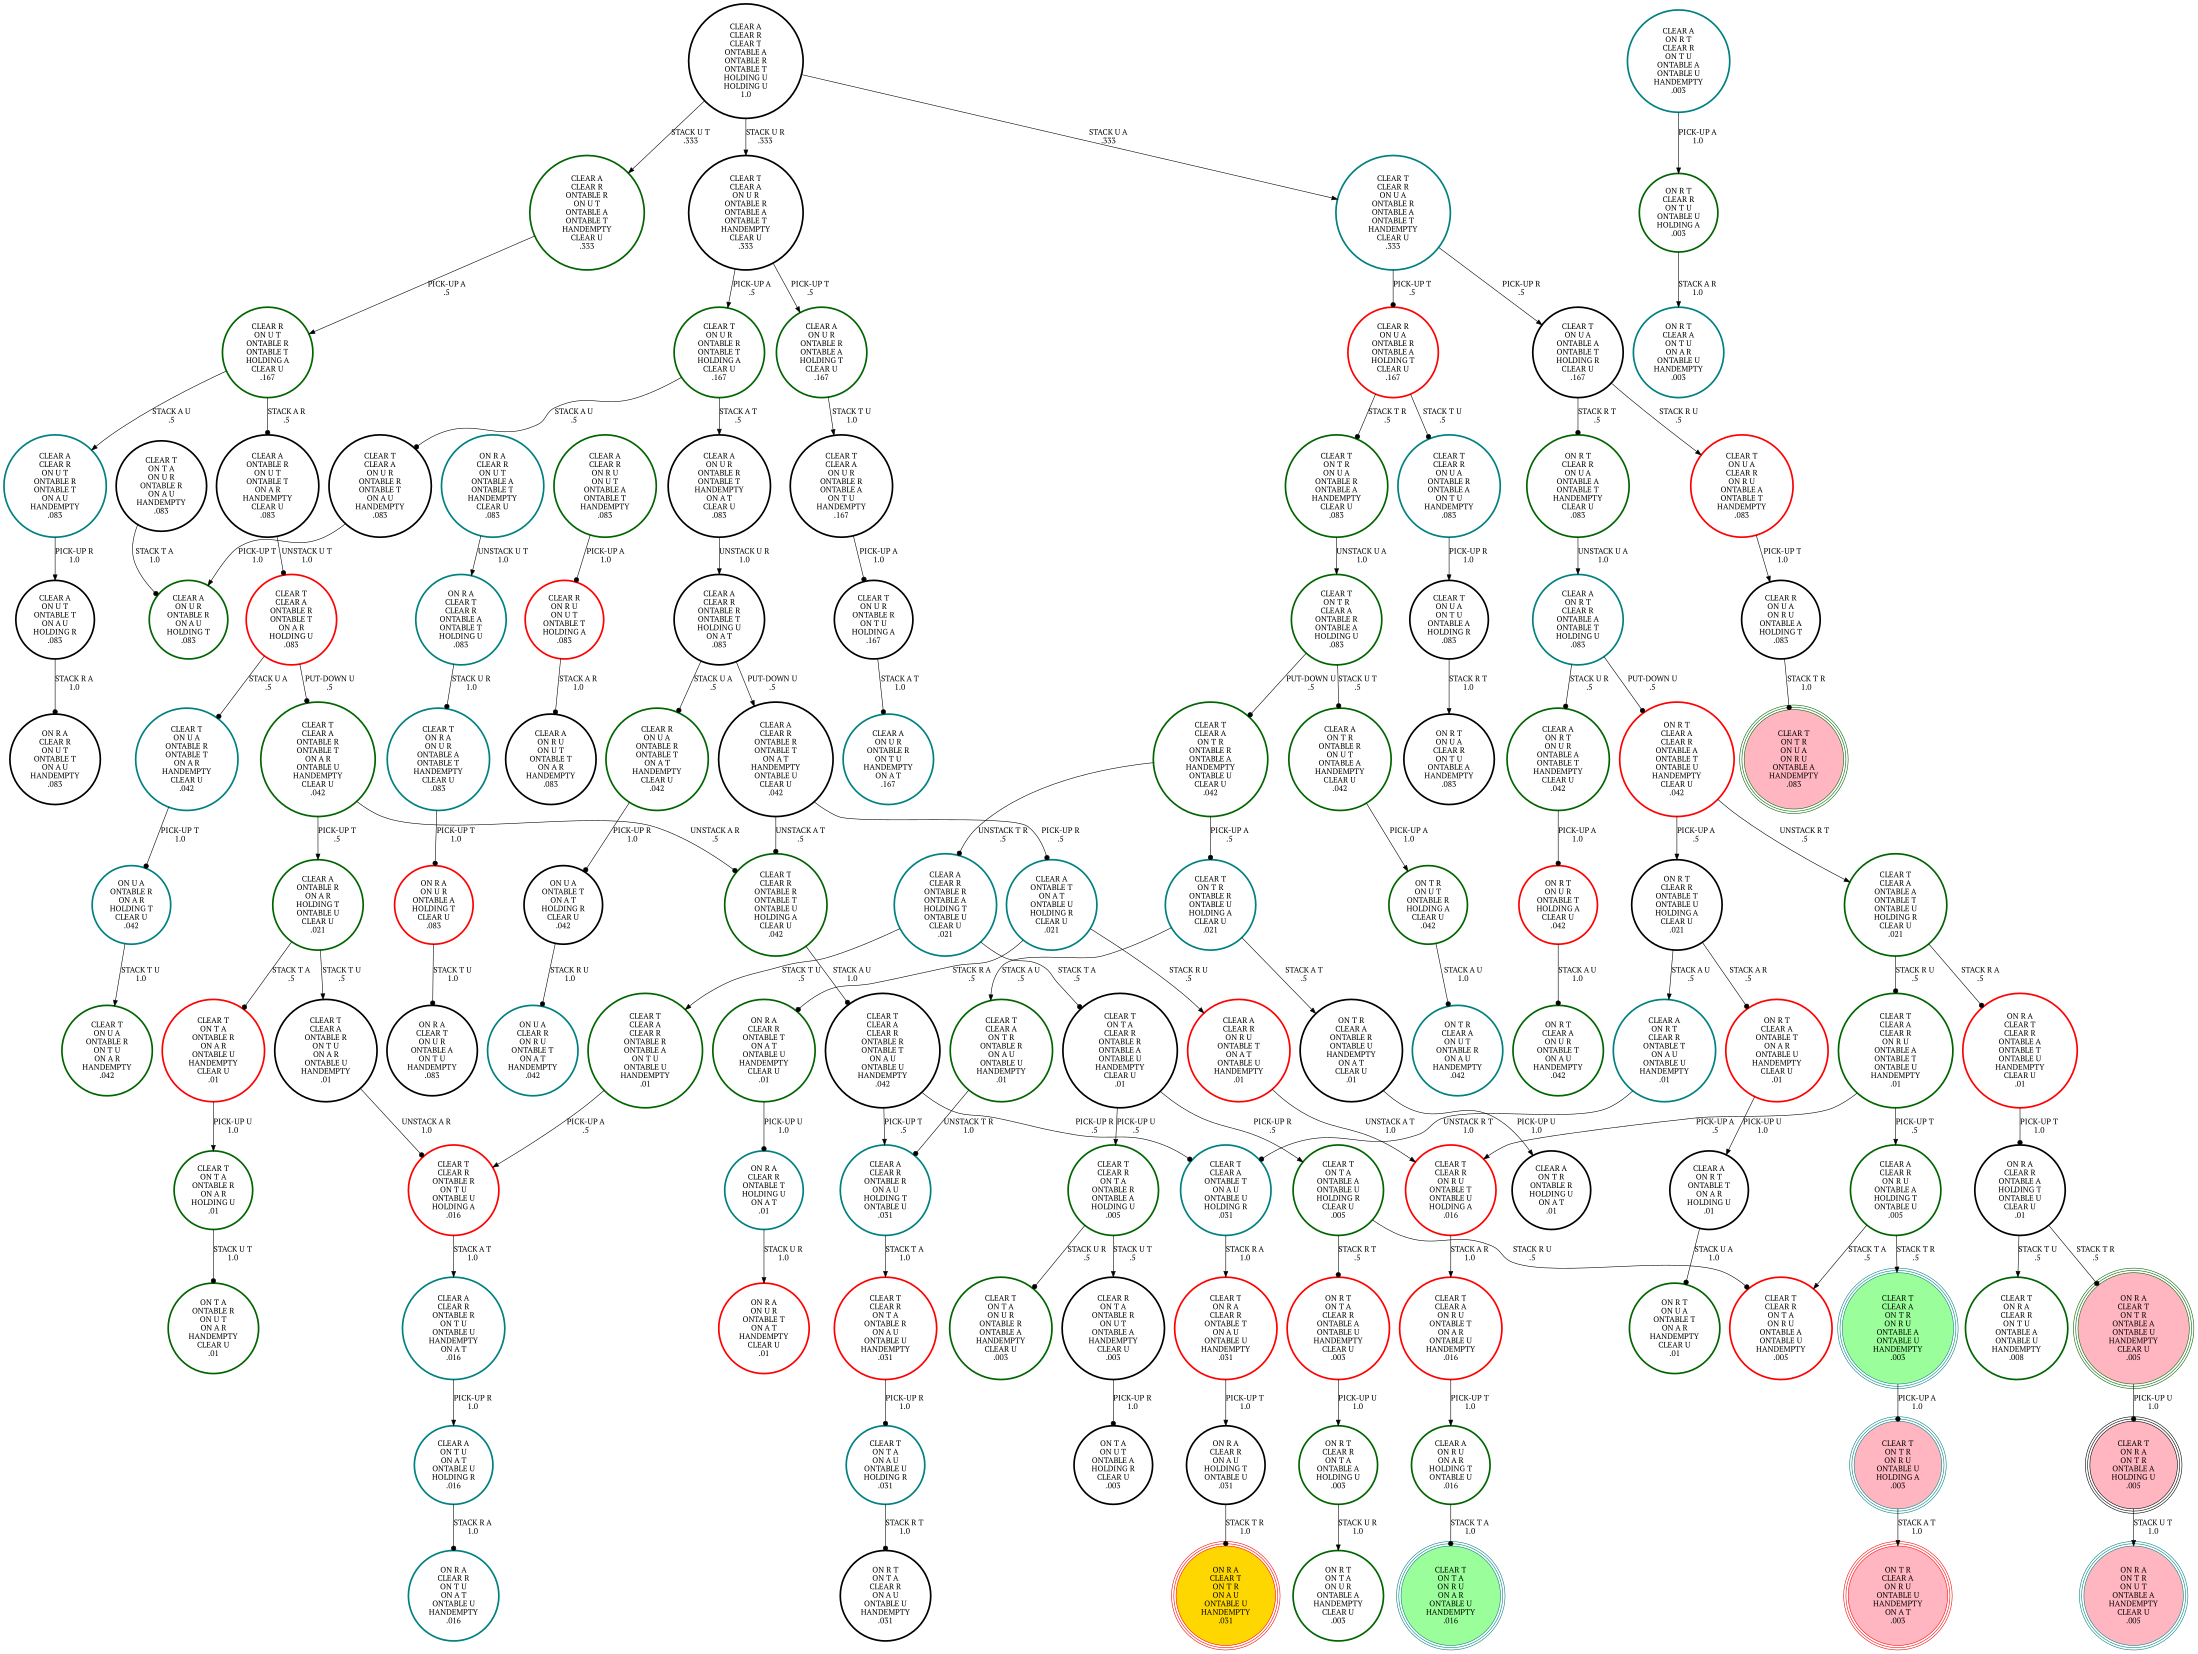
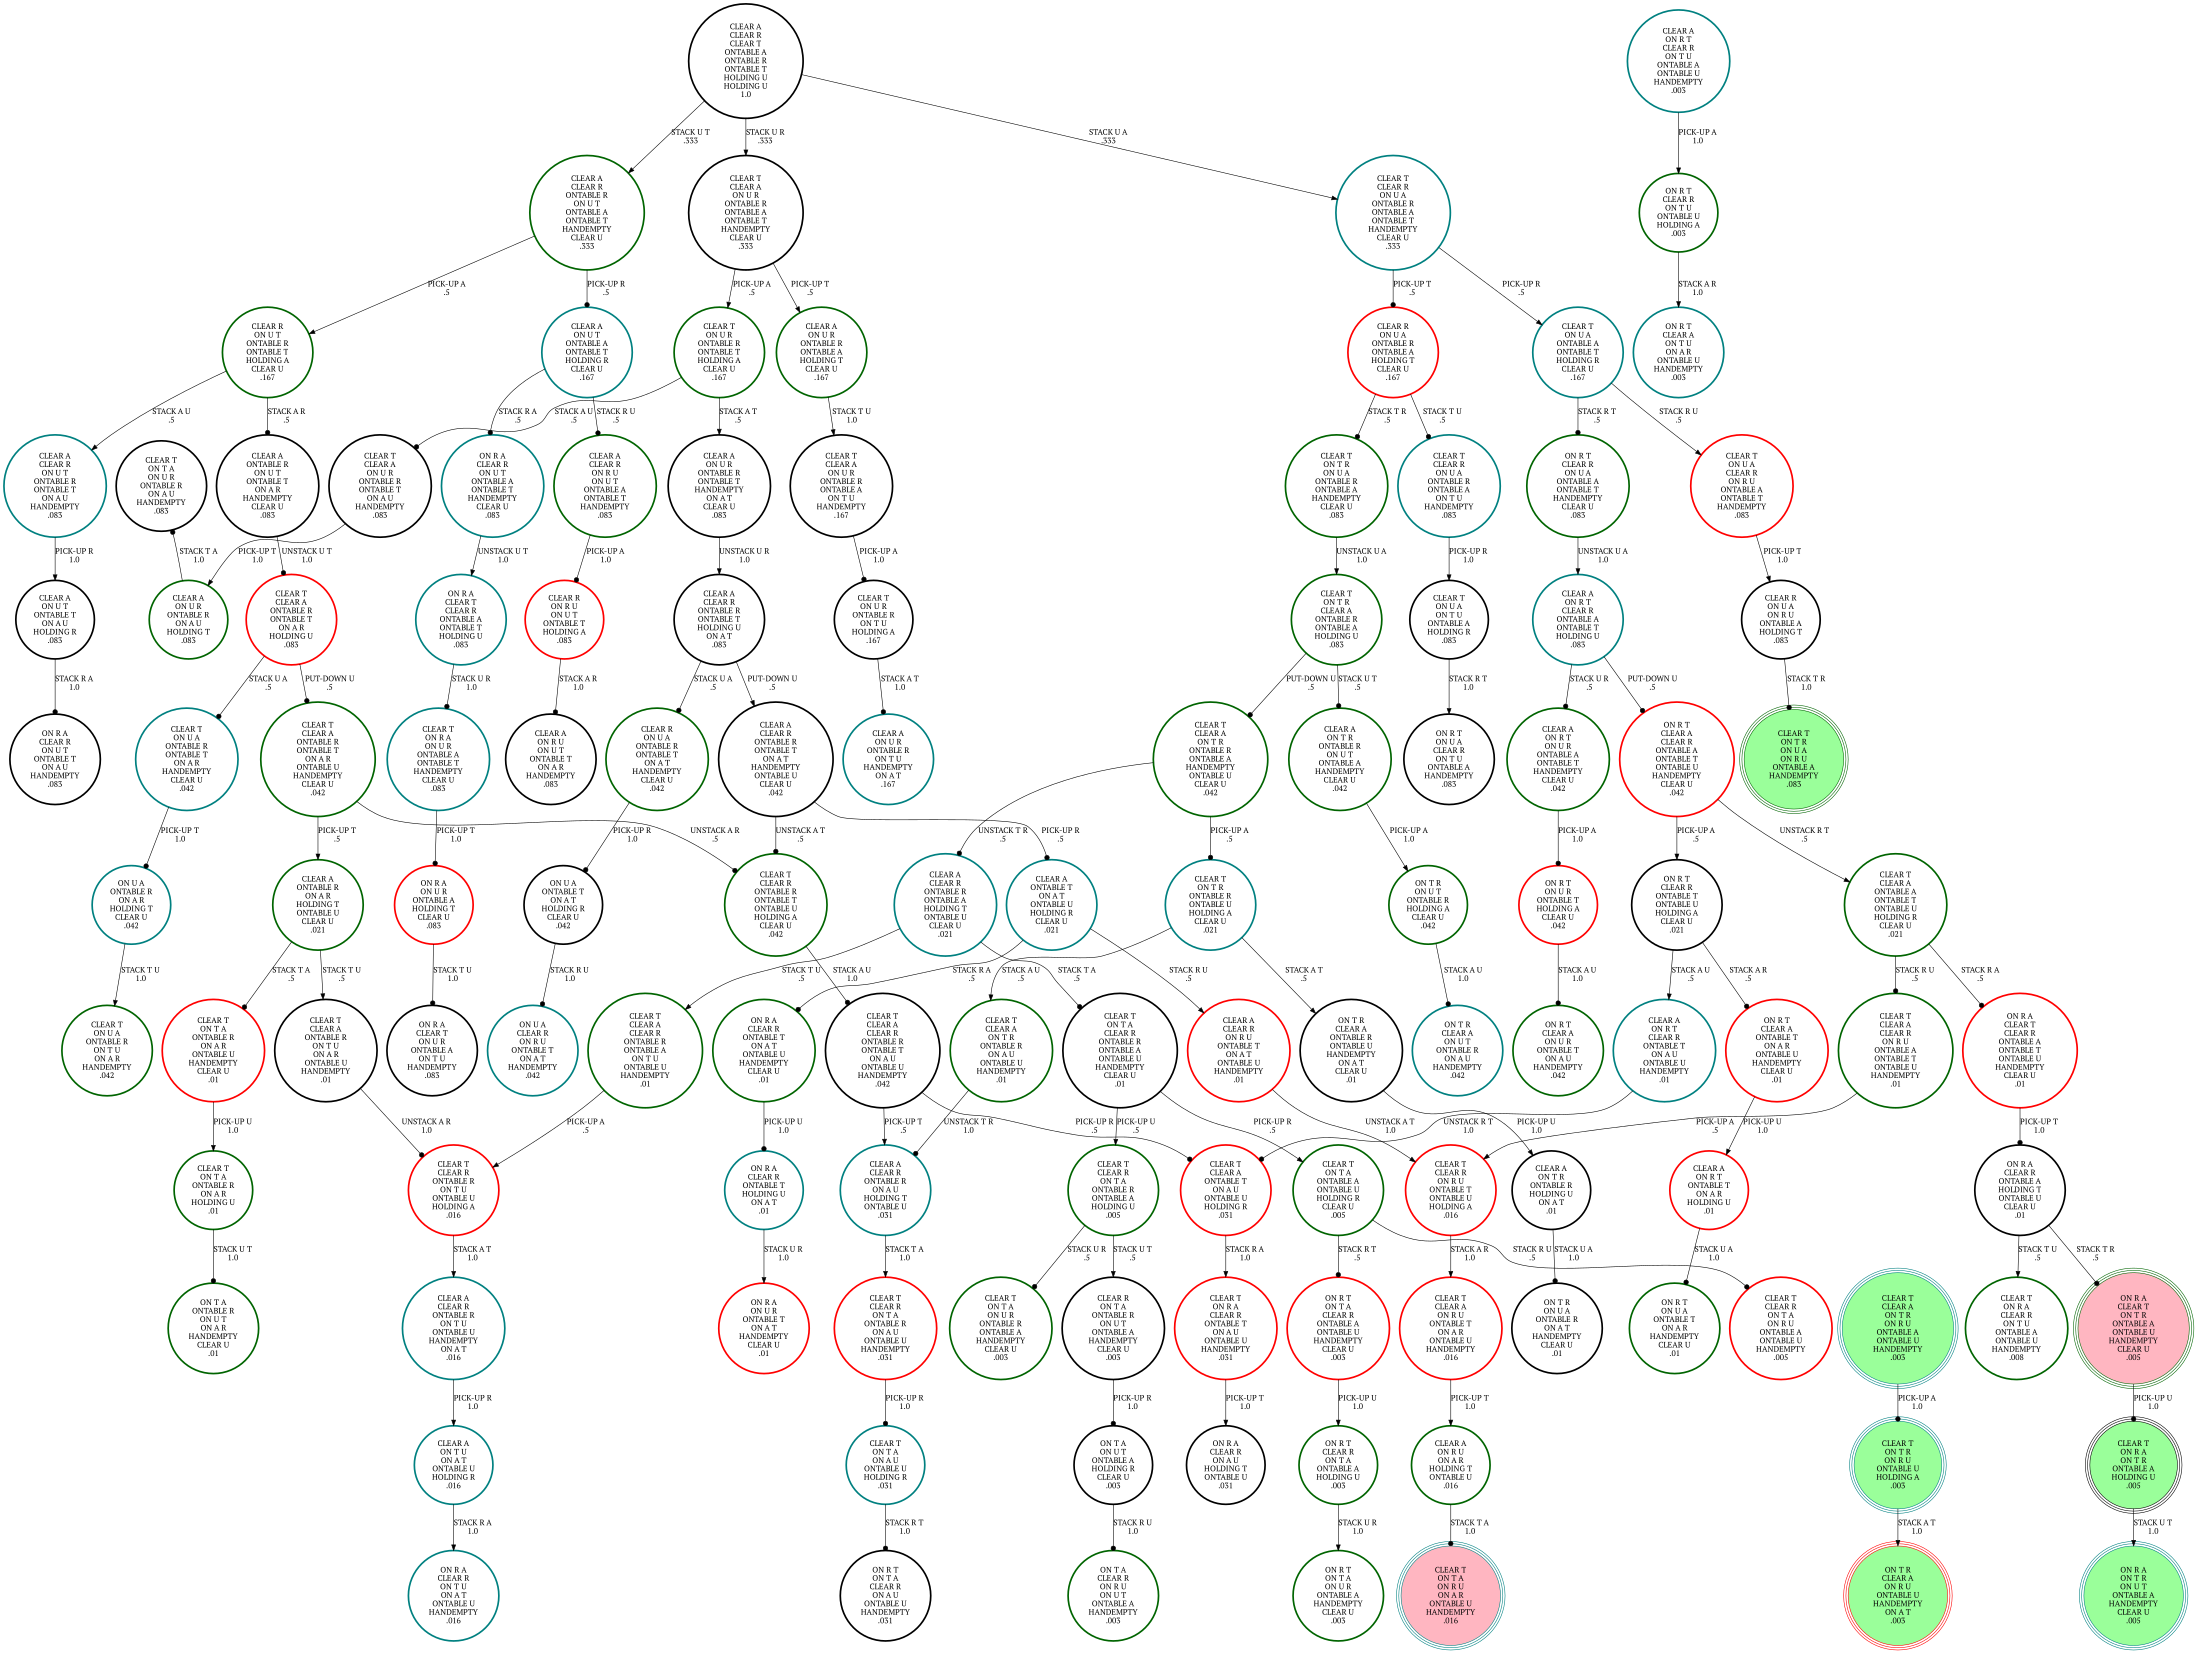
none -> (587, 352)
(1578, 352) -> (1578, 352)
(134, 561) -> (178, 558)
(1794, 759) -> (1794, 759)
(1226, 1190) -> (1226, 1190)
(1709, 1190) -> (1709, 1190)
(1896, 1190) -> none
none -> (1557, 1328)
(1898, 1465) -> (1898, 1465)
(2134, 1465) -> (2134, 1465)
(454, 1525) -> (454, 1525)
none -> (1113, 1596)
(1226, 1596) -> none
(1451, 1596) -> (1451, 1596)
(1898, 1596) -> (1898, 1596)
(2134, 1596) -> (2134, 1596)
